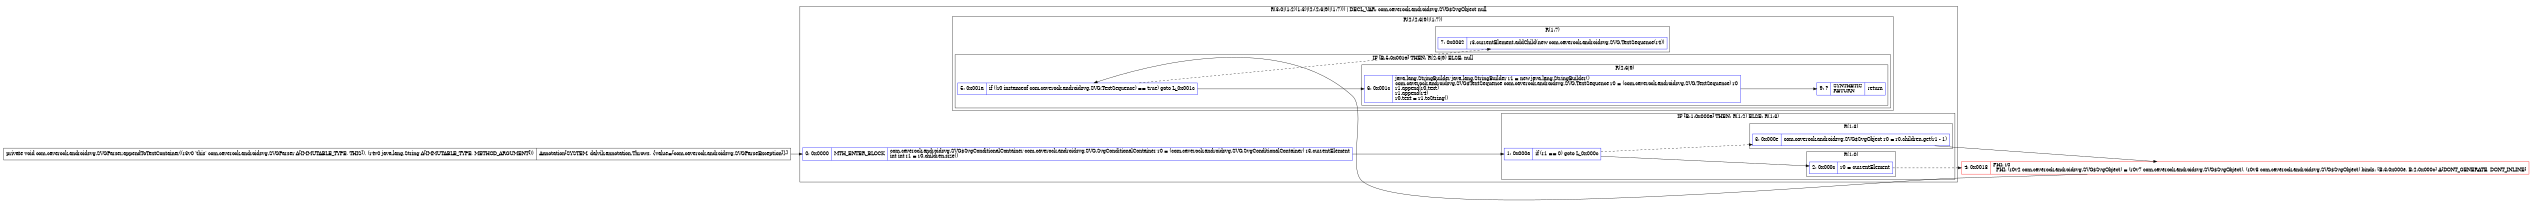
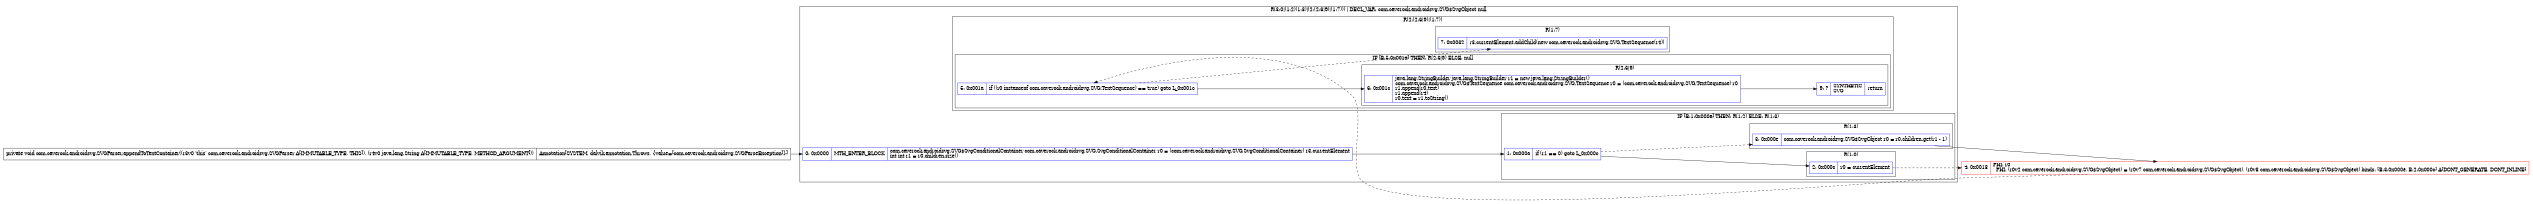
(1844, 91) -> (1838, 91)
(1547, 200) -> (1547, 200)
